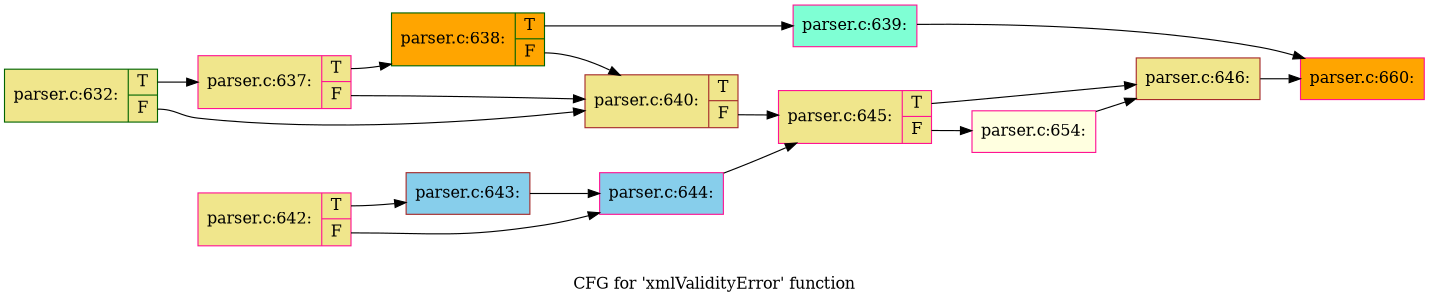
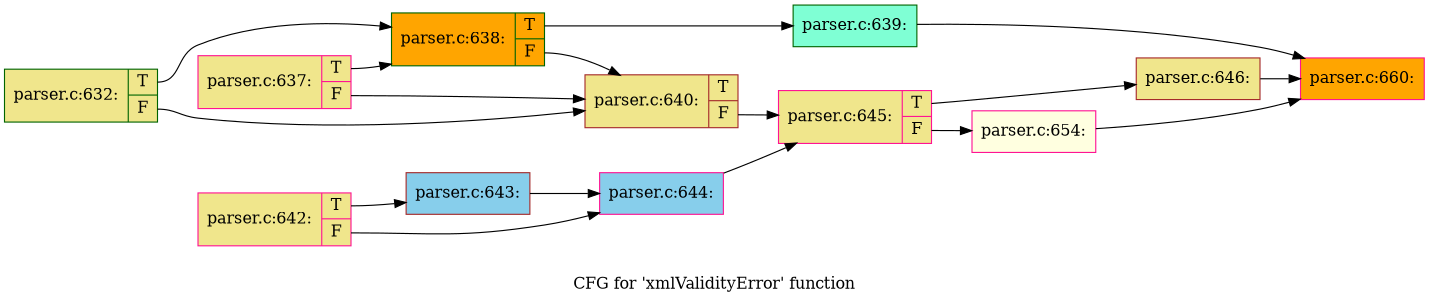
(855, 26) -> (855, 26)
(172, 82) -> (259, 29)
(1111, 107) -> (1193, 120)
